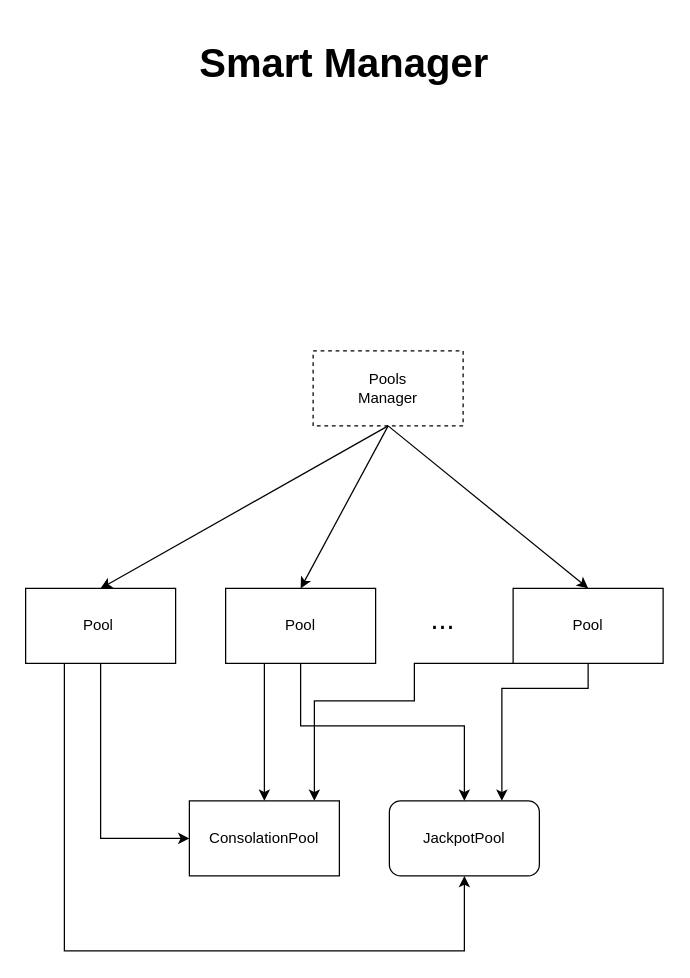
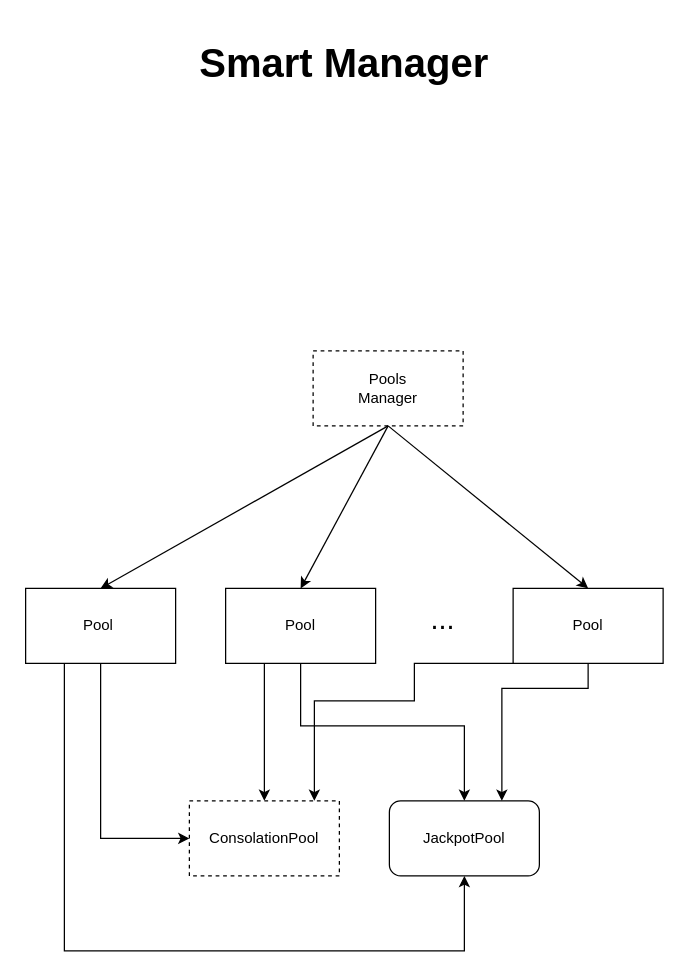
(264, 838) -> (264, 838)
